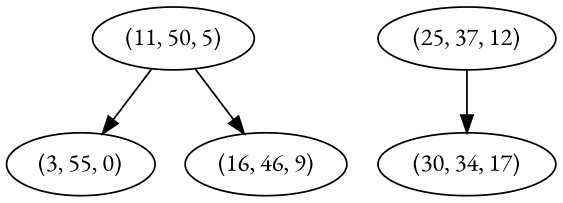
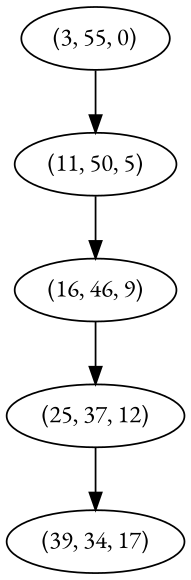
(132, 94) -> (96, 93)
(467, 164) -> (96, 542)
none -> (96, 344)
